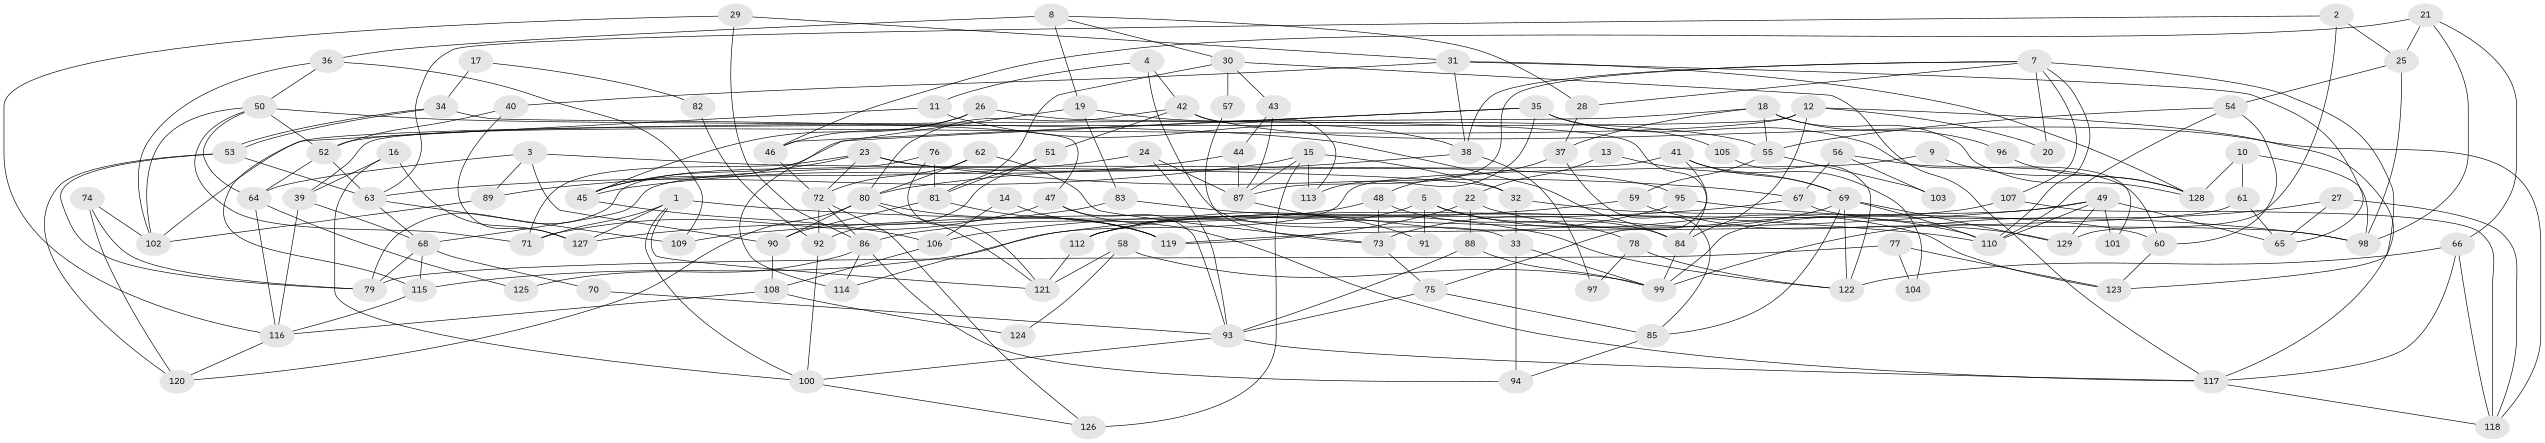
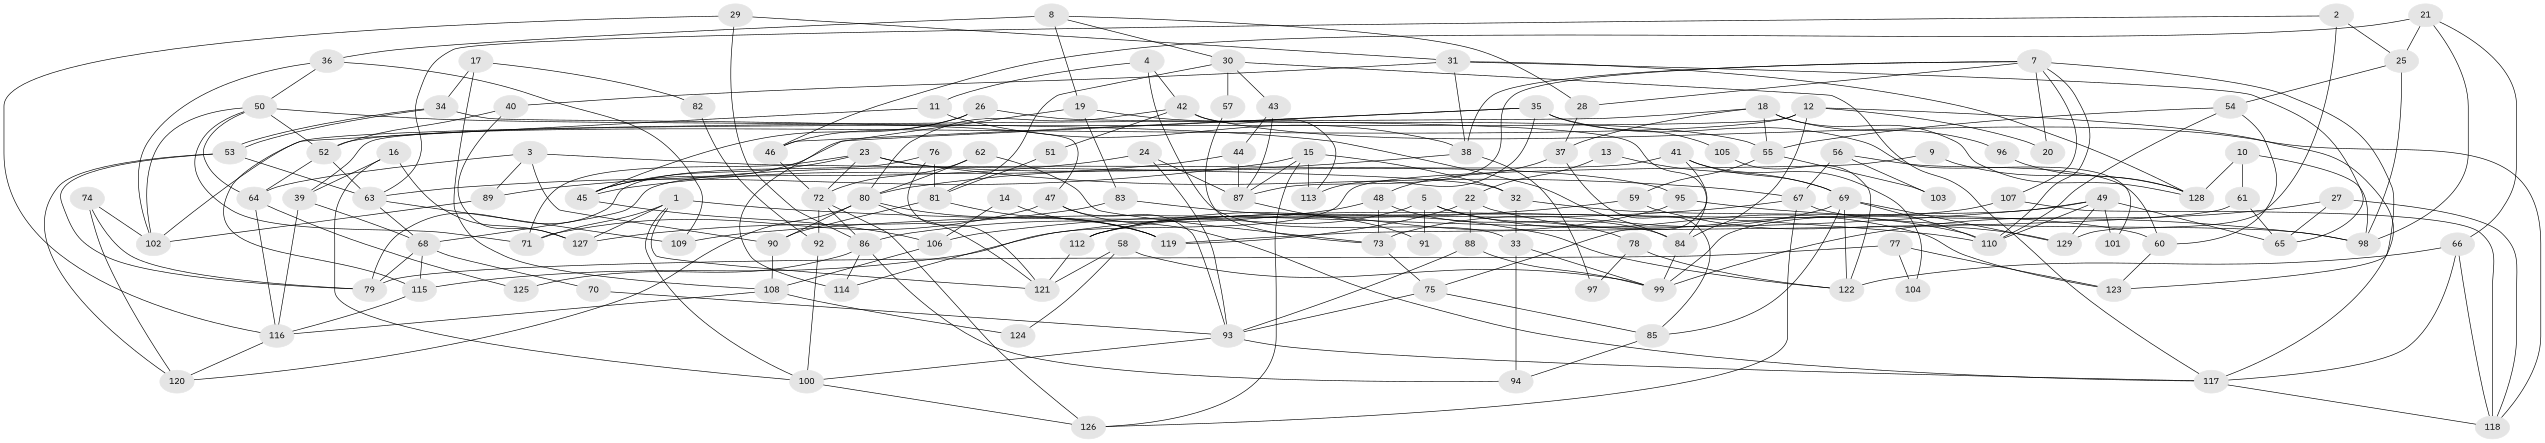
(957, 210) -> none
none -> (525, 263)
none -> (1517, 404)
